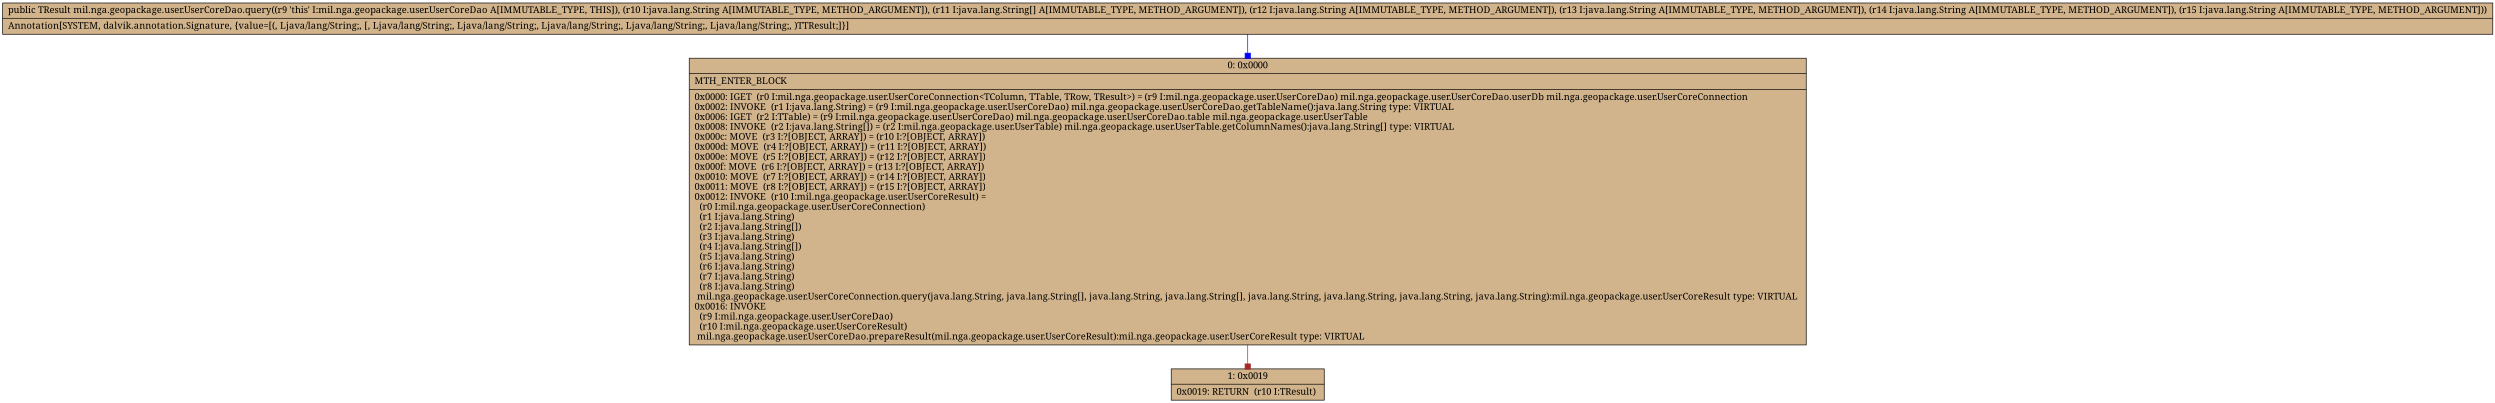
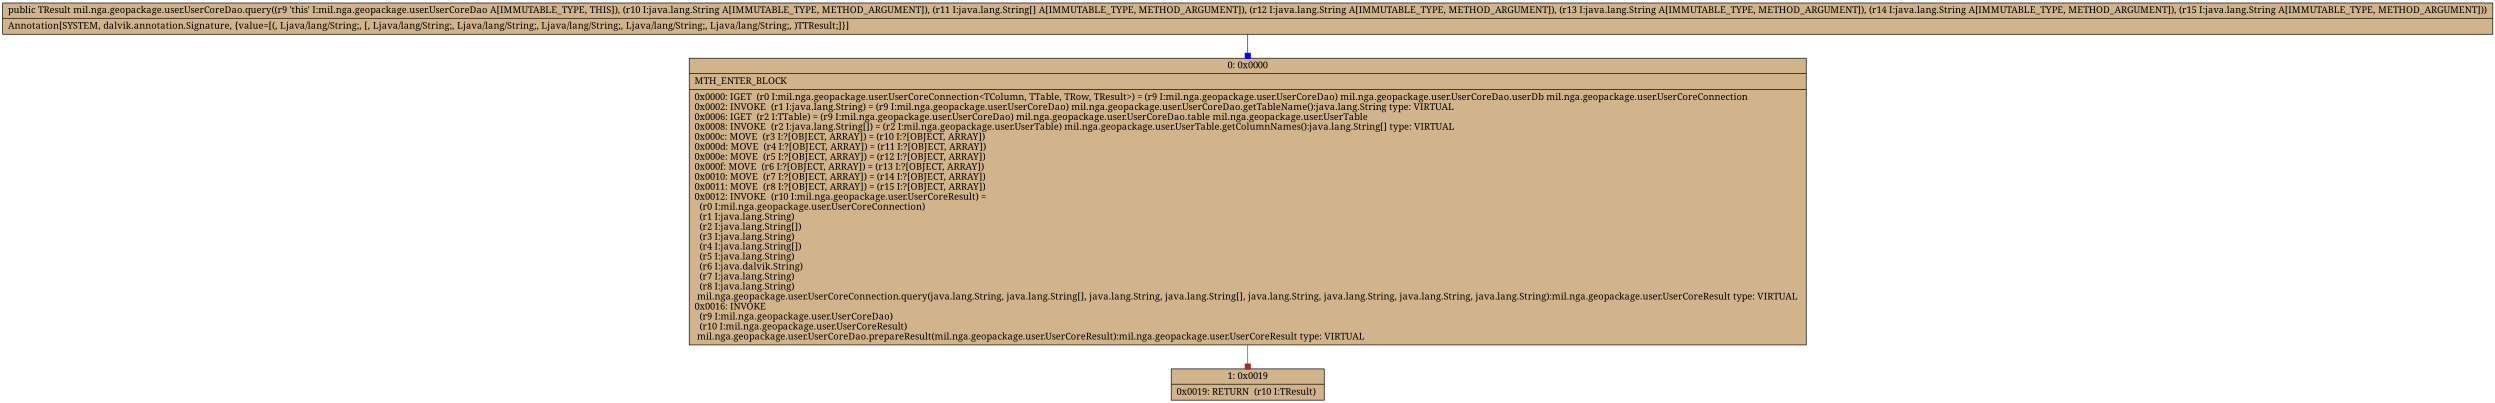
(745, 267) -> (749, 267)
